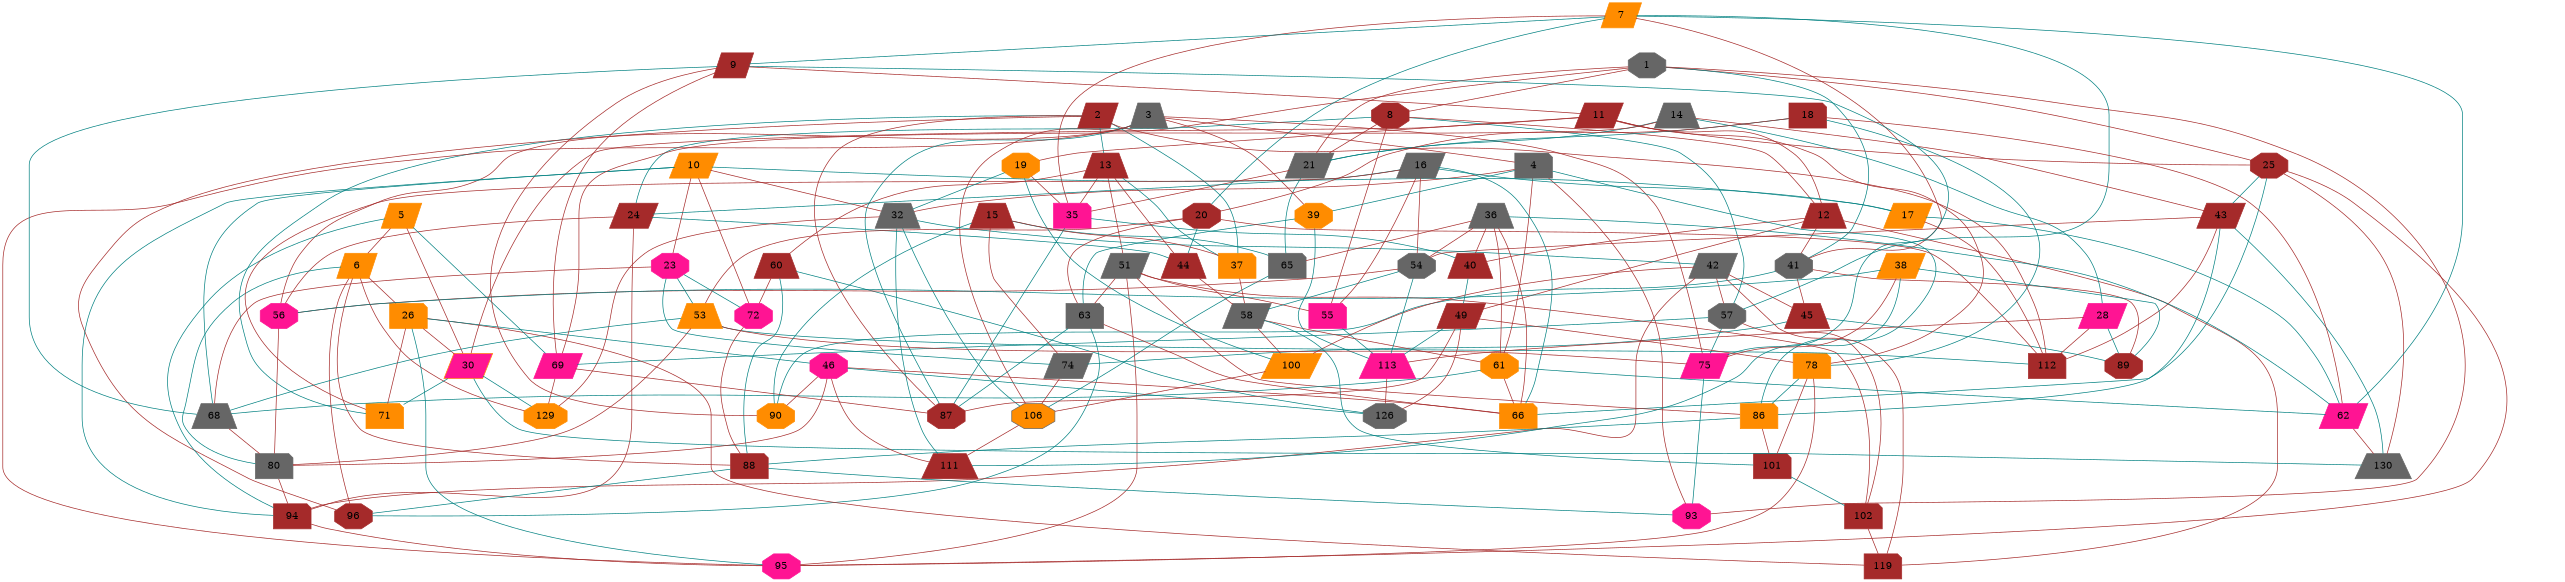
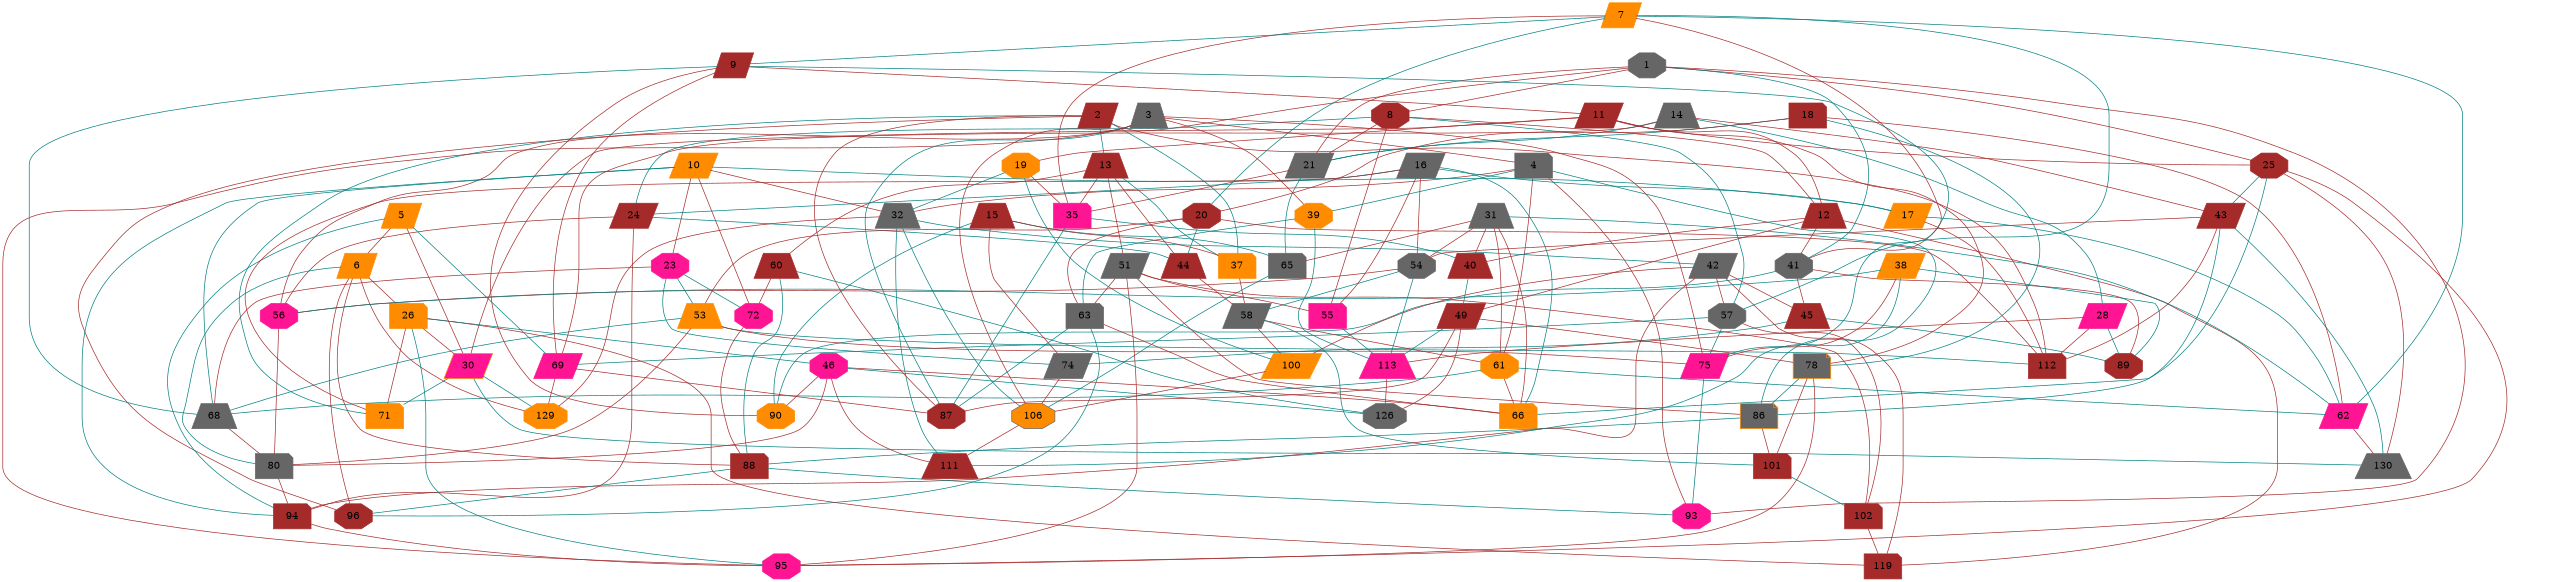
(1491, 216) -> (1491, 216)
(1812, 366) -> (1812, 366)
(1759, 416) -> (1759, 416)
